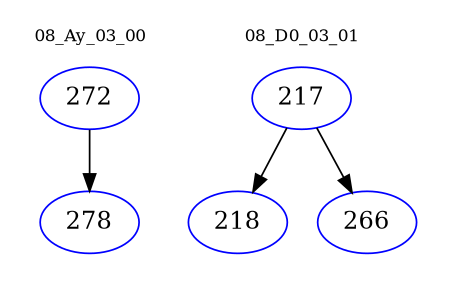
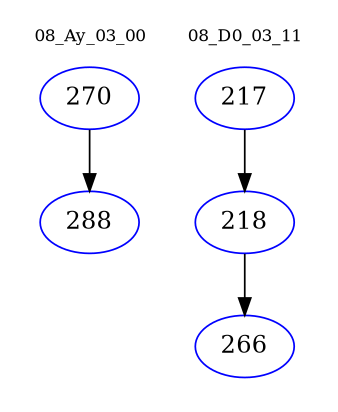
(302, 37) -> (246, 37)
(90, 98) -> (90, 98)
(330, 153) -> (245, 276)
(90, 222) -> (90, 222)
